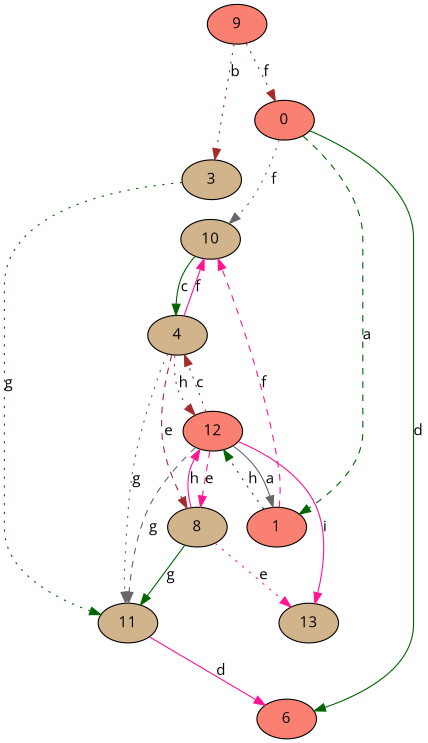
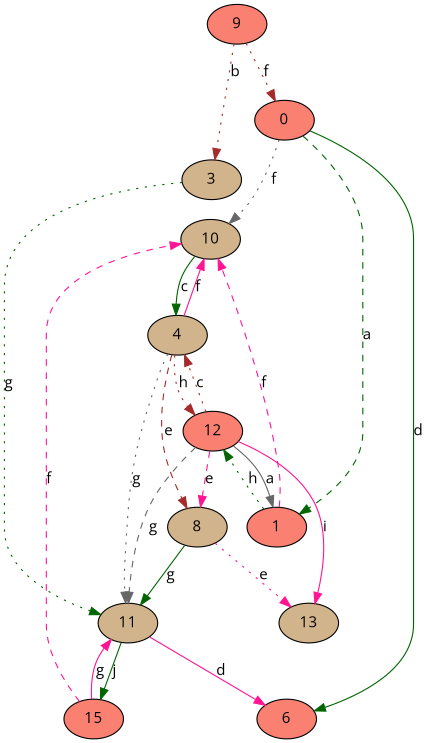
(188, 483) -> none
none -> (94, 719)
